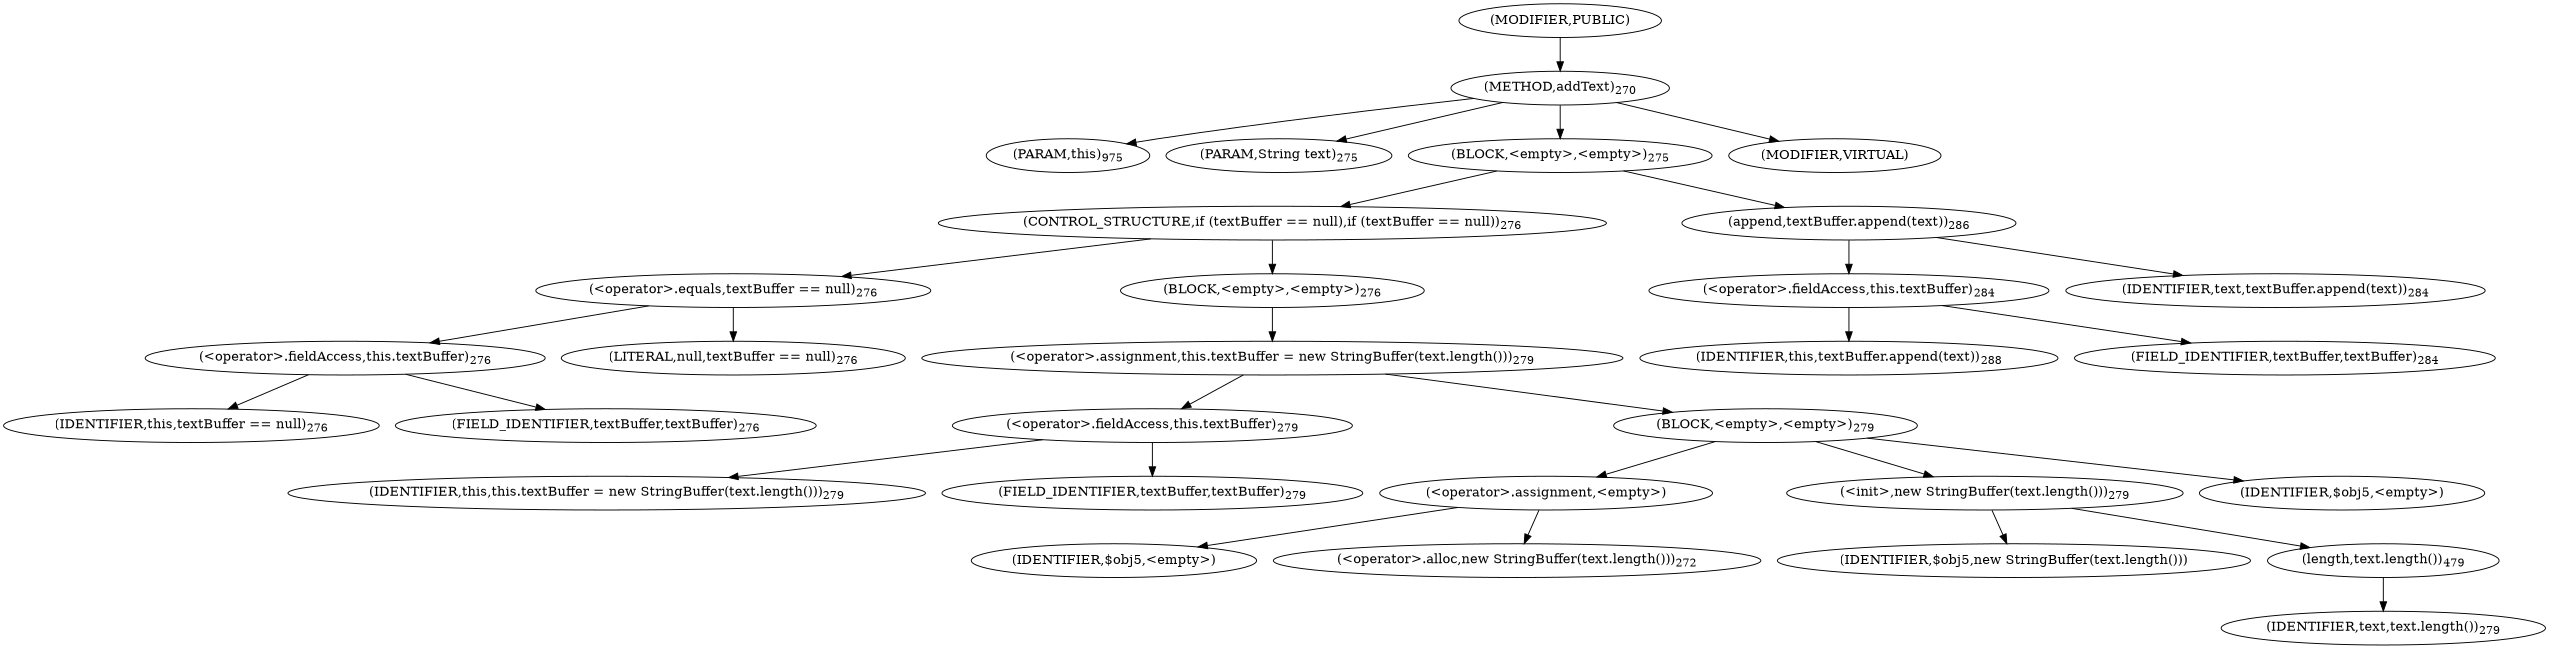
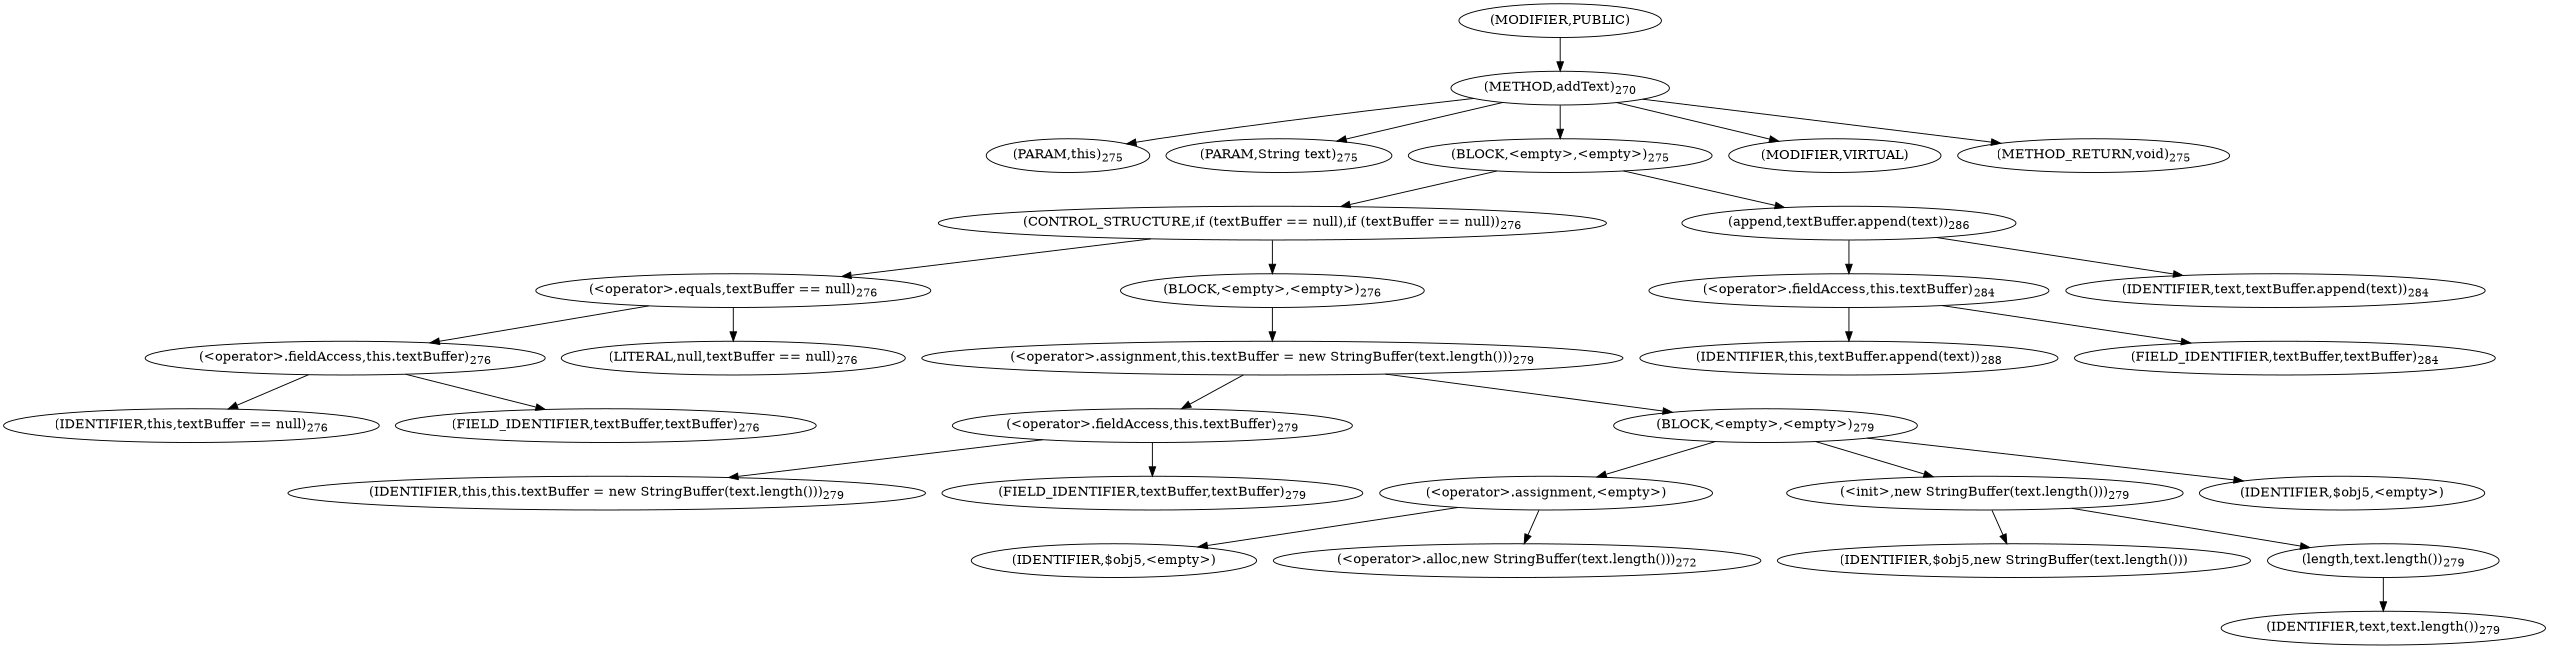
(1113, 154) -> (1113, 154)
none -> (2094, 156)
(2454, 559) -> (2454, 559)
